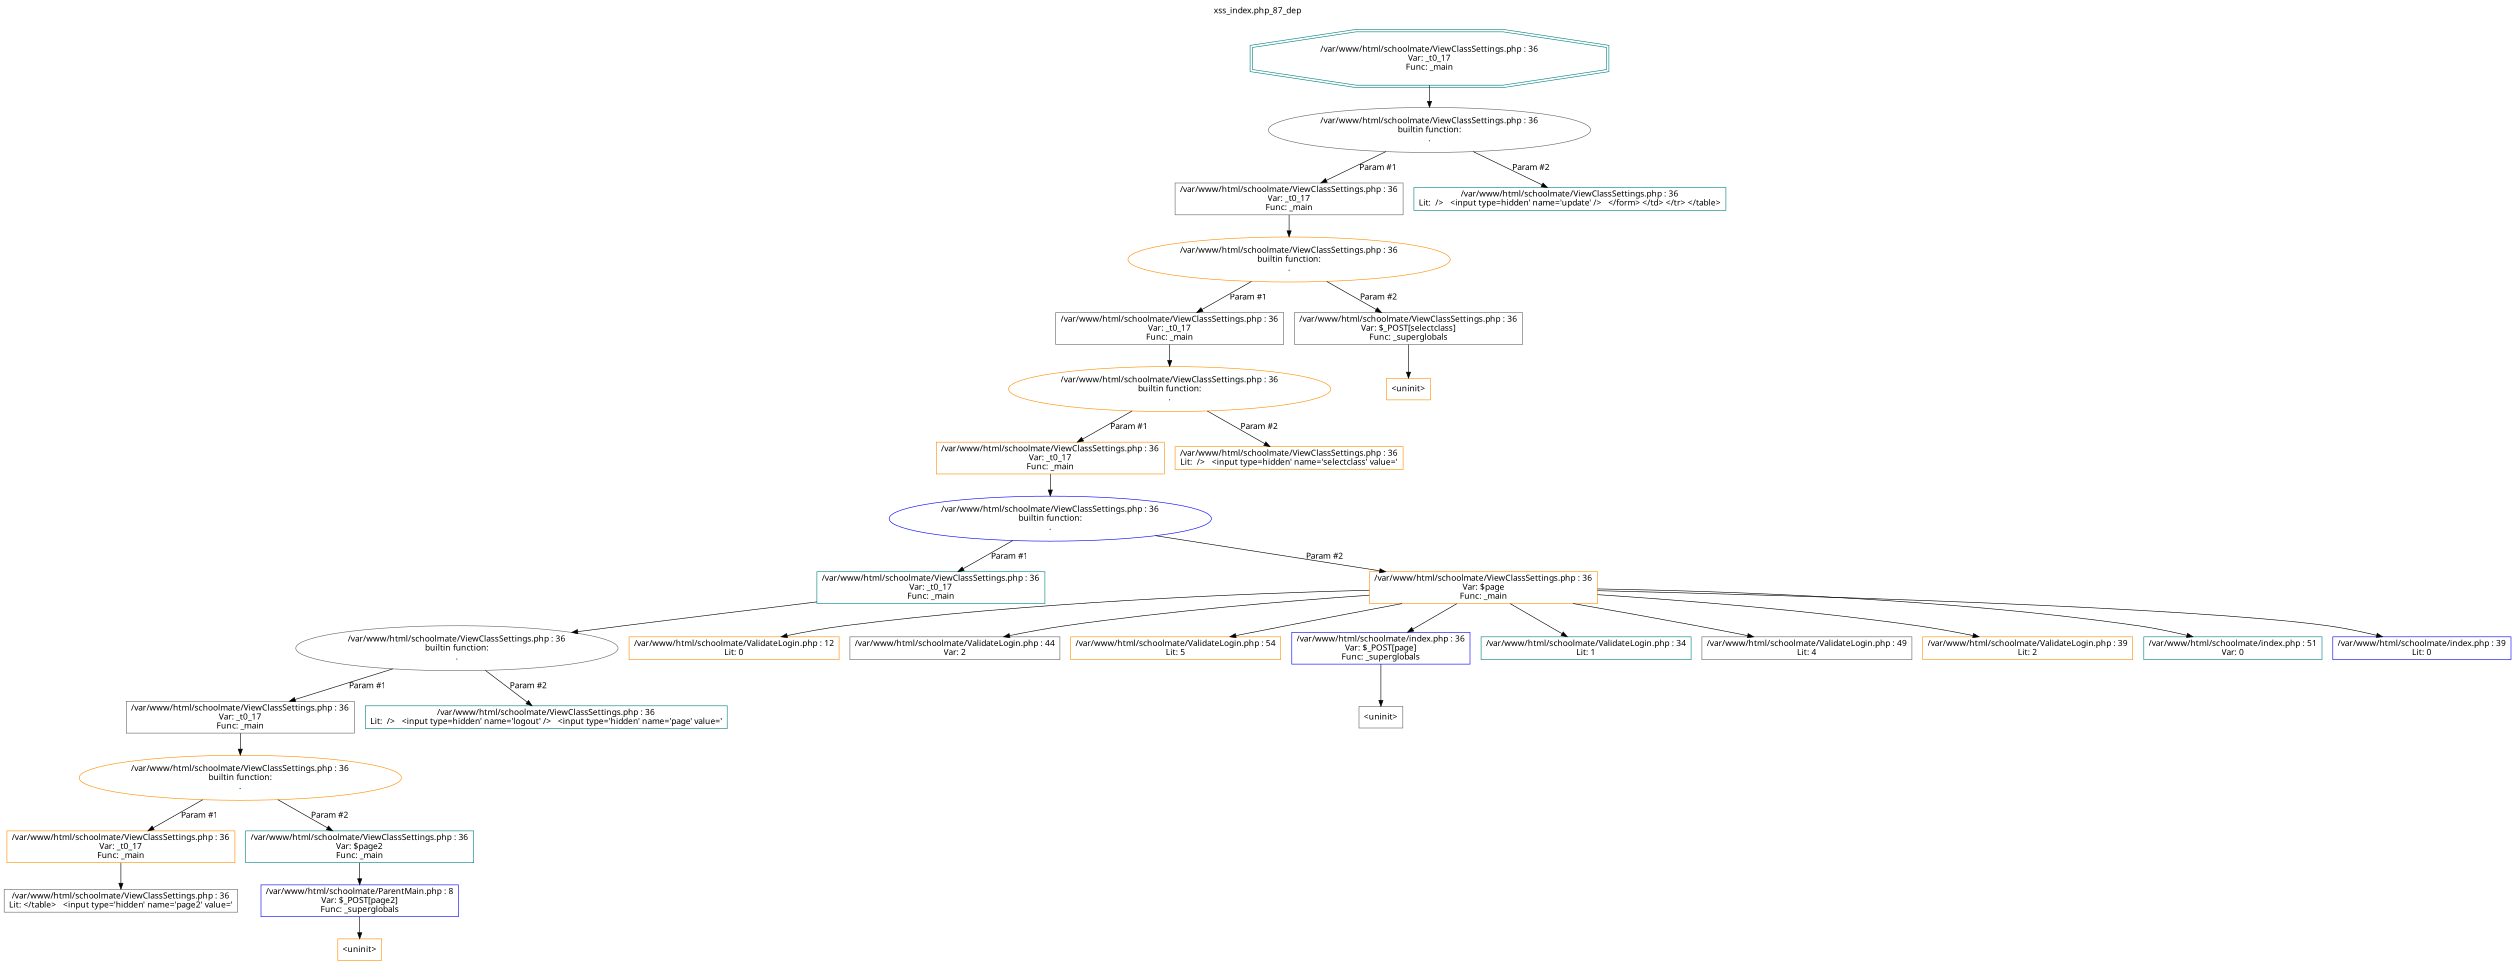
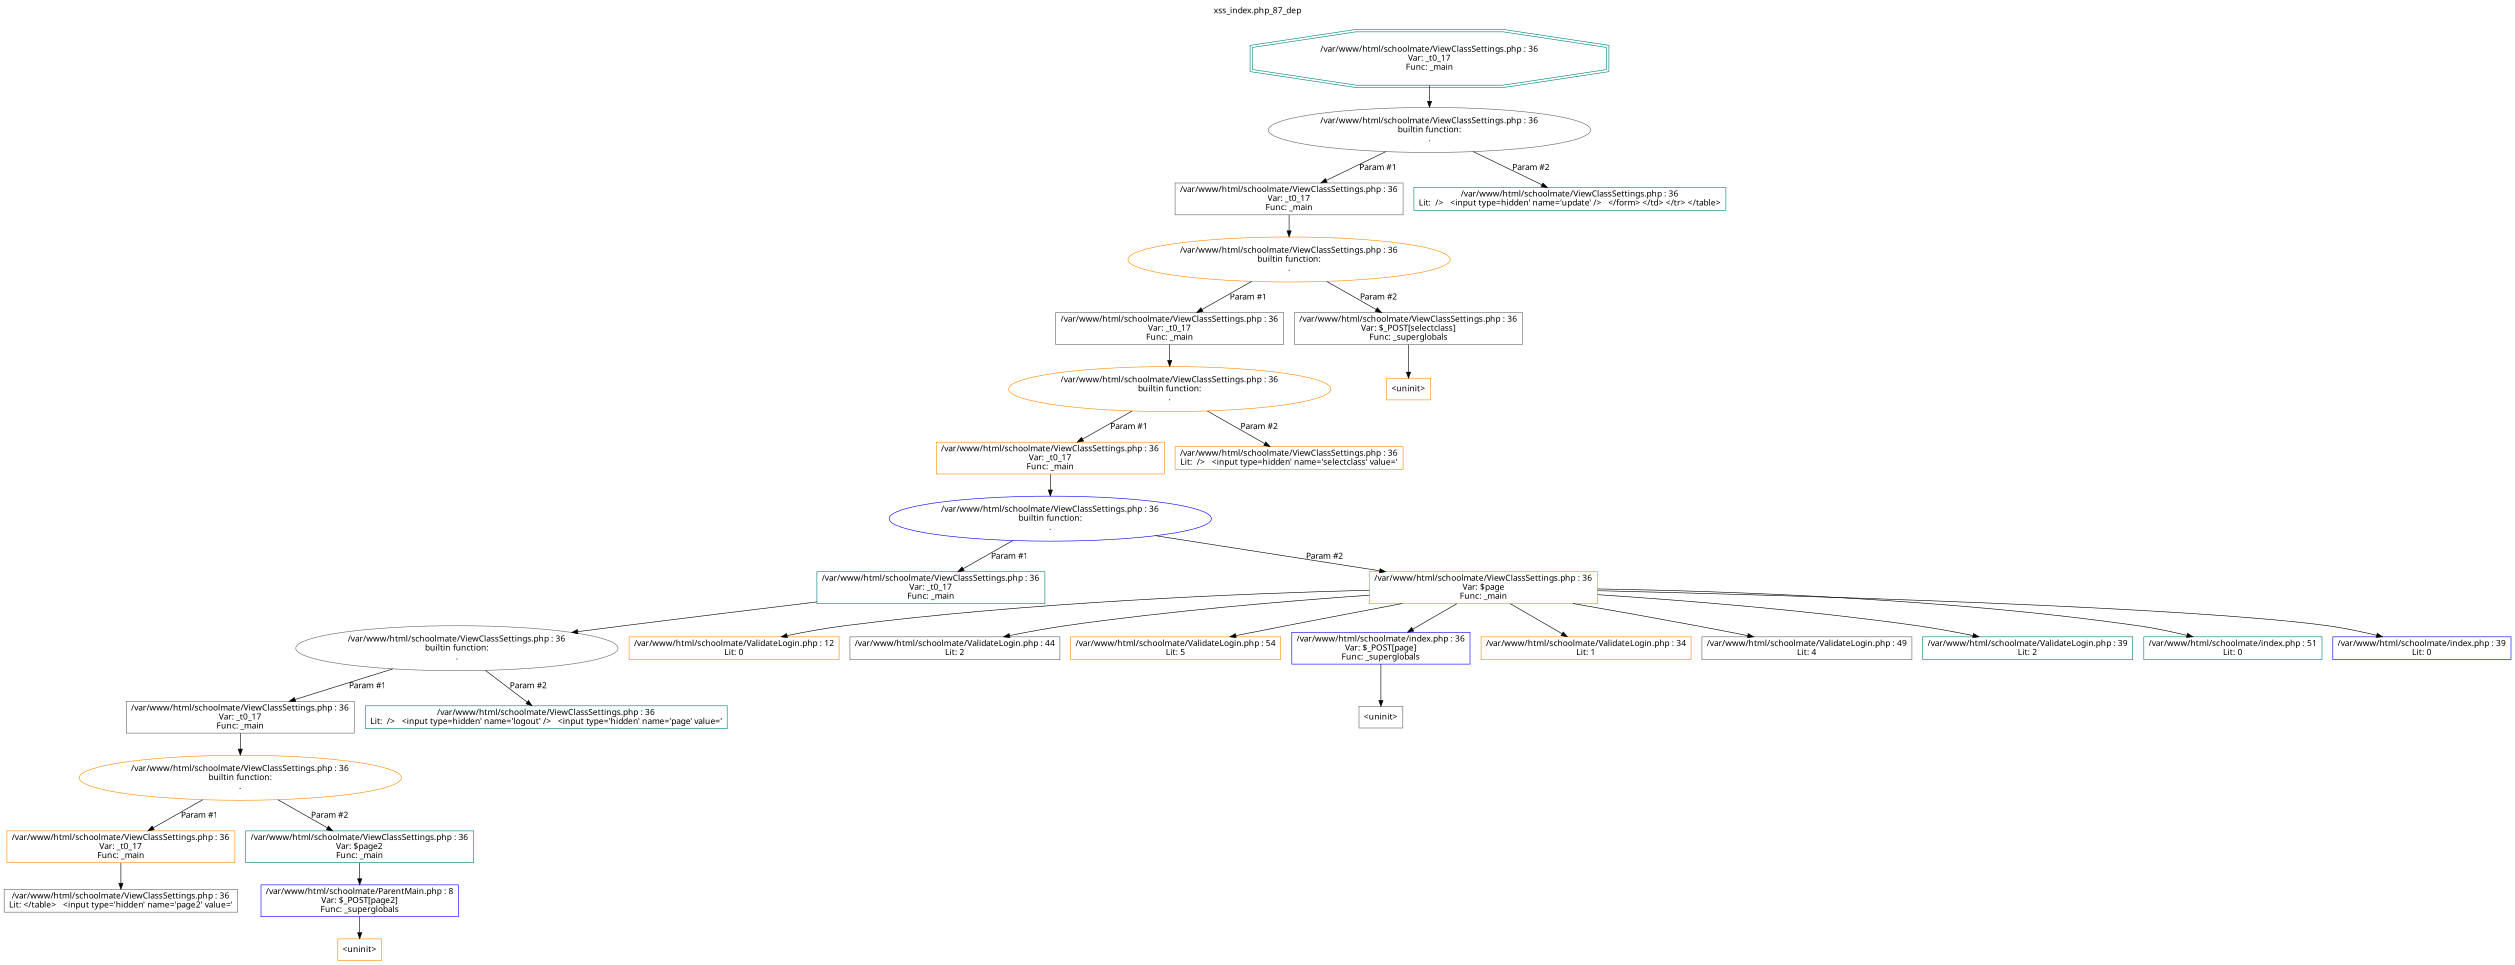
(955, 648) -> (955, 648)
(1586, 648) -> (1586, 648)
(2028, 648) -> (2028, 648)
(2233, 648) -> (2233, 648)
